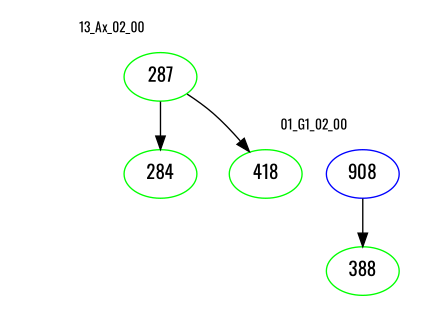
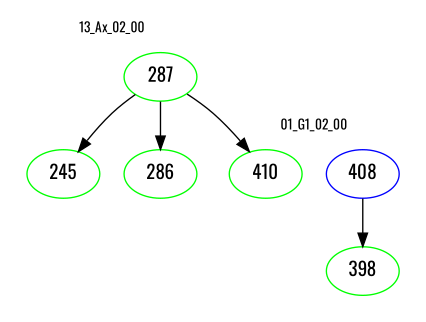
none -> (63, 174)
(160, 174) -> (160, 174)
(266, 174) -> (266, 174)
(363, 174) -> (363, 174)
(363, 271) -> (363, 271)
